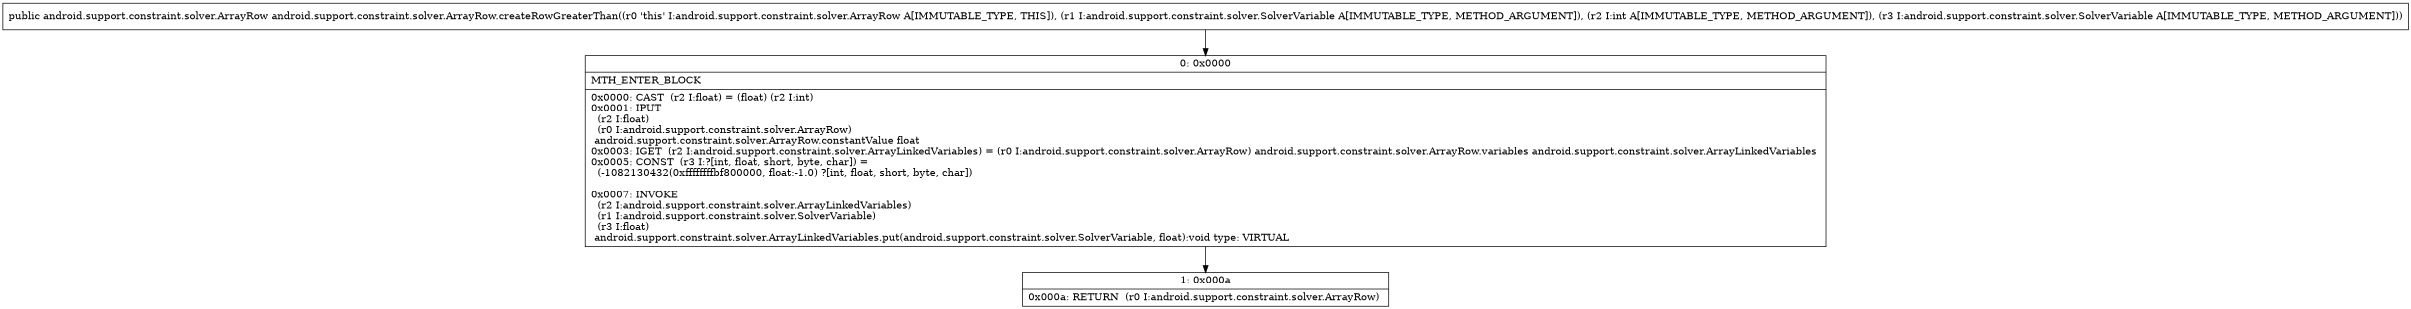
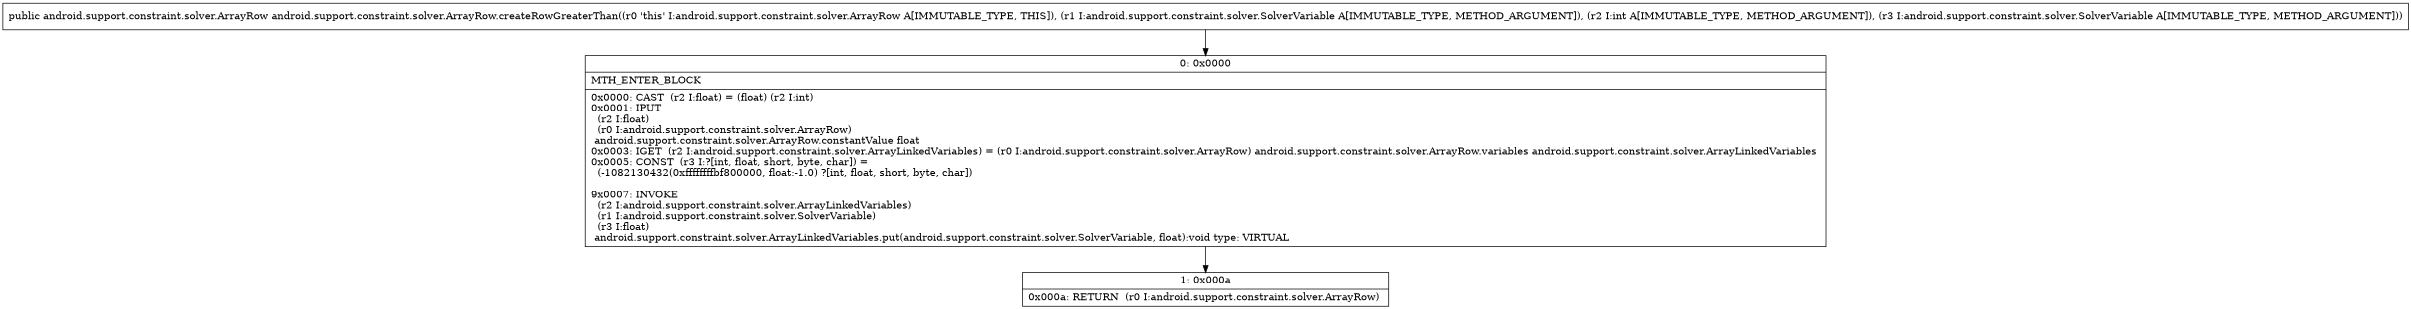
(638, 195) -> (638, 195)
